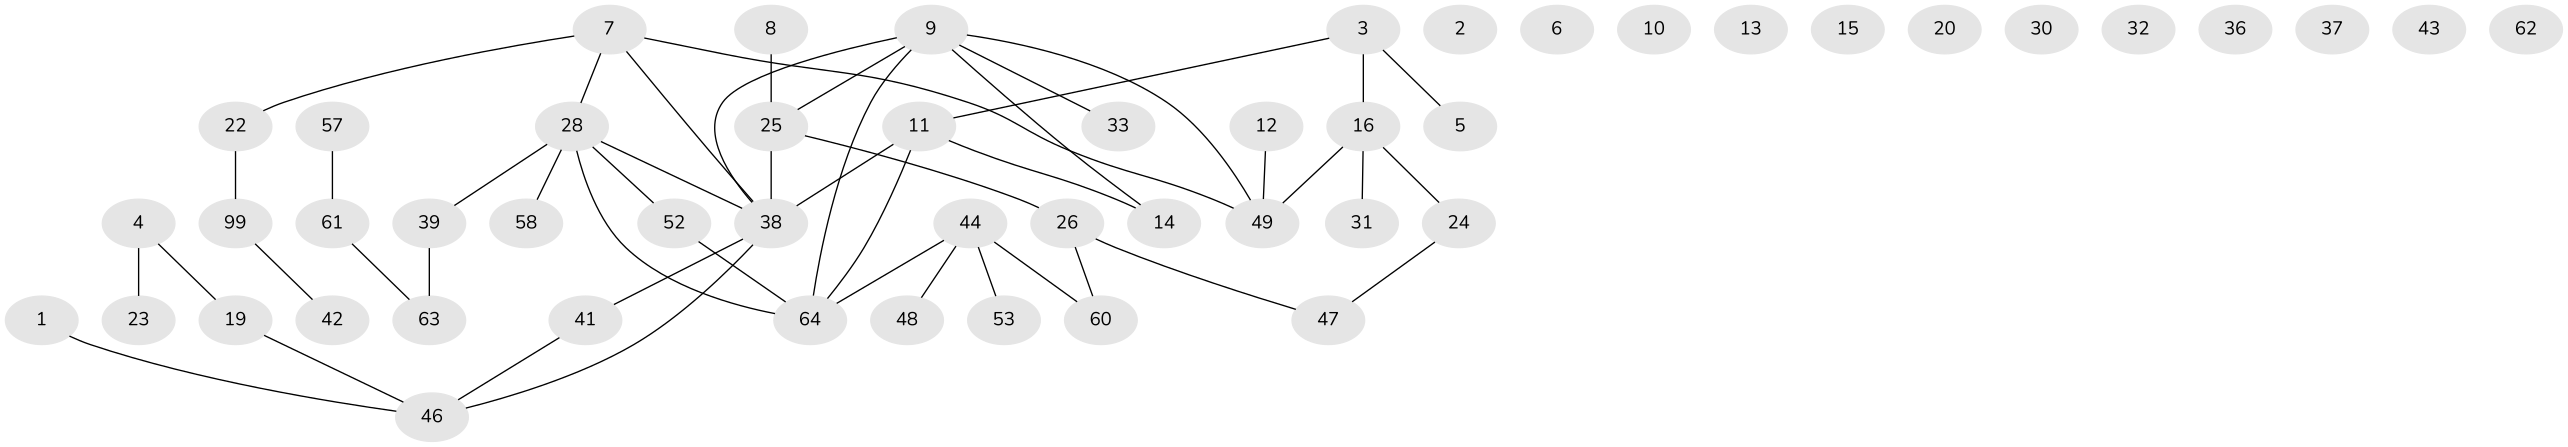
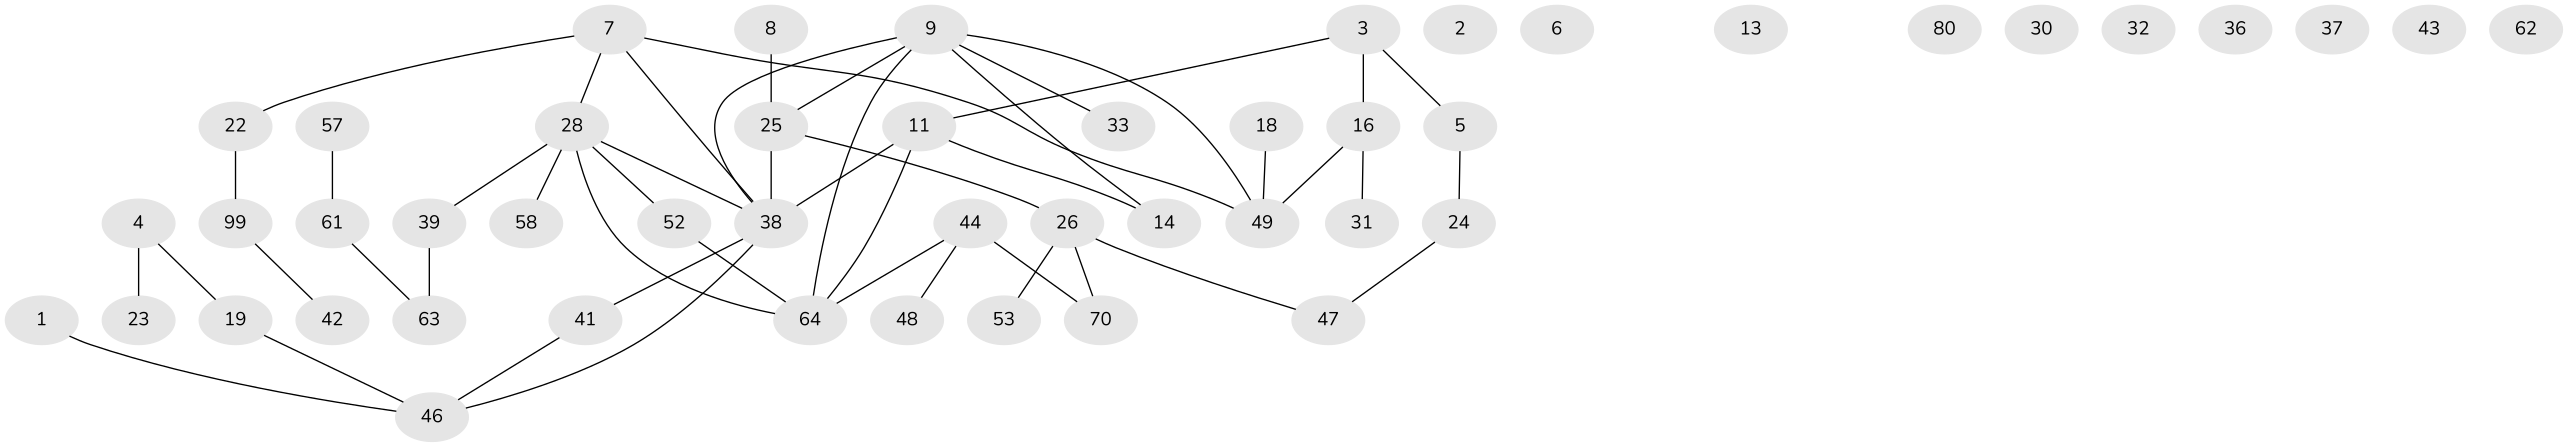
(1654, 30) -> none
(1848, 30) -> none
(1945, 30) -> (1945, 30)
(1266, 127) -> (1266, 127)
(1411, 175) -> (1460, 175)
(987, 272) -> (1041, 264)
(1101, 320) -> (1101, 320)
